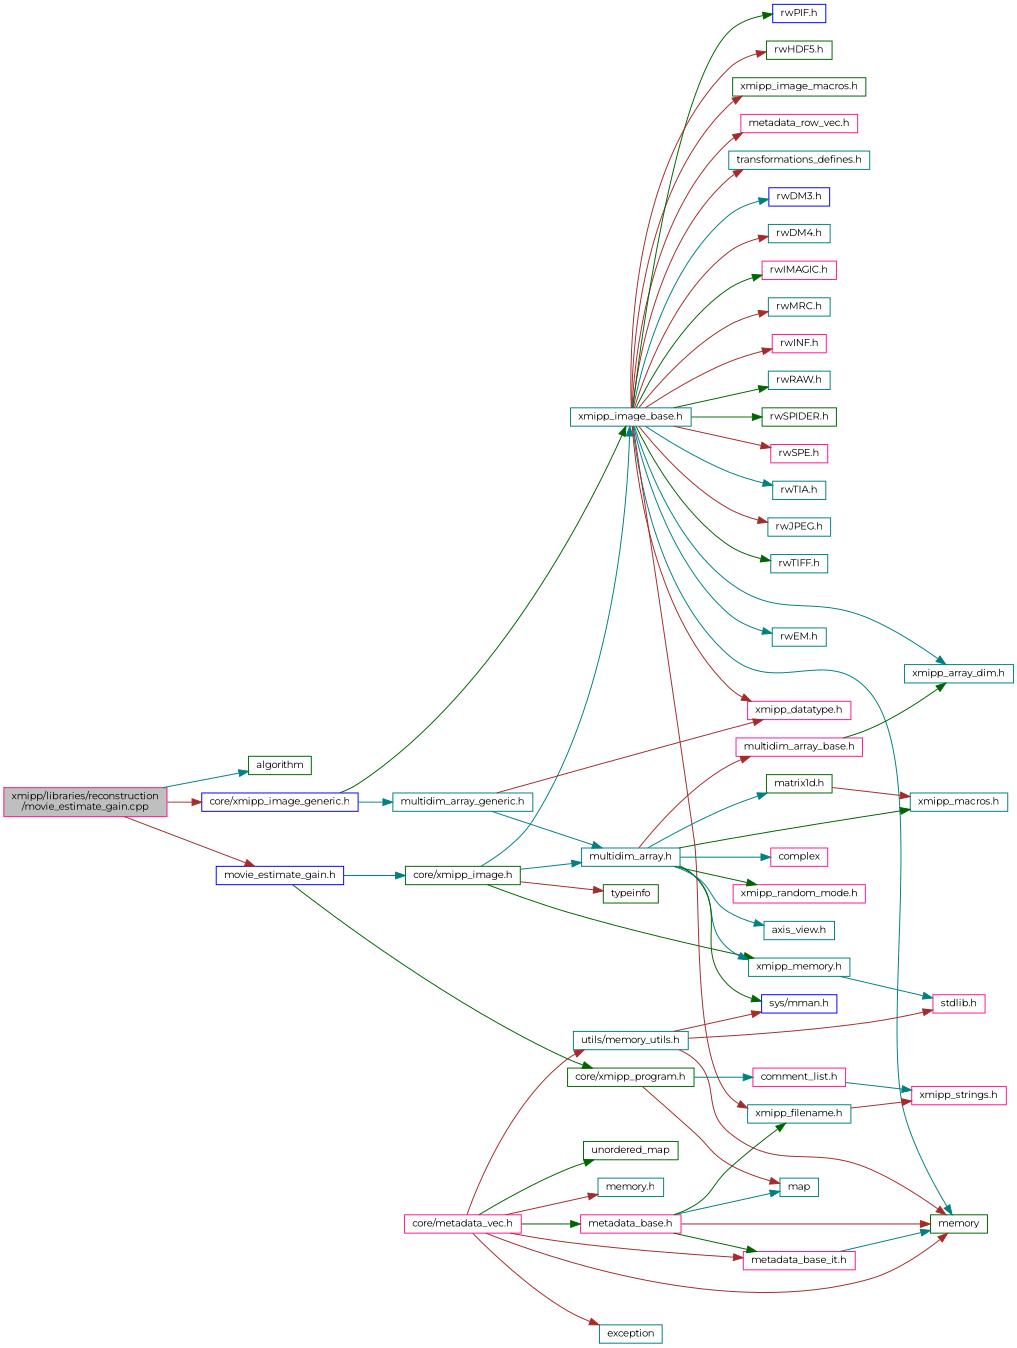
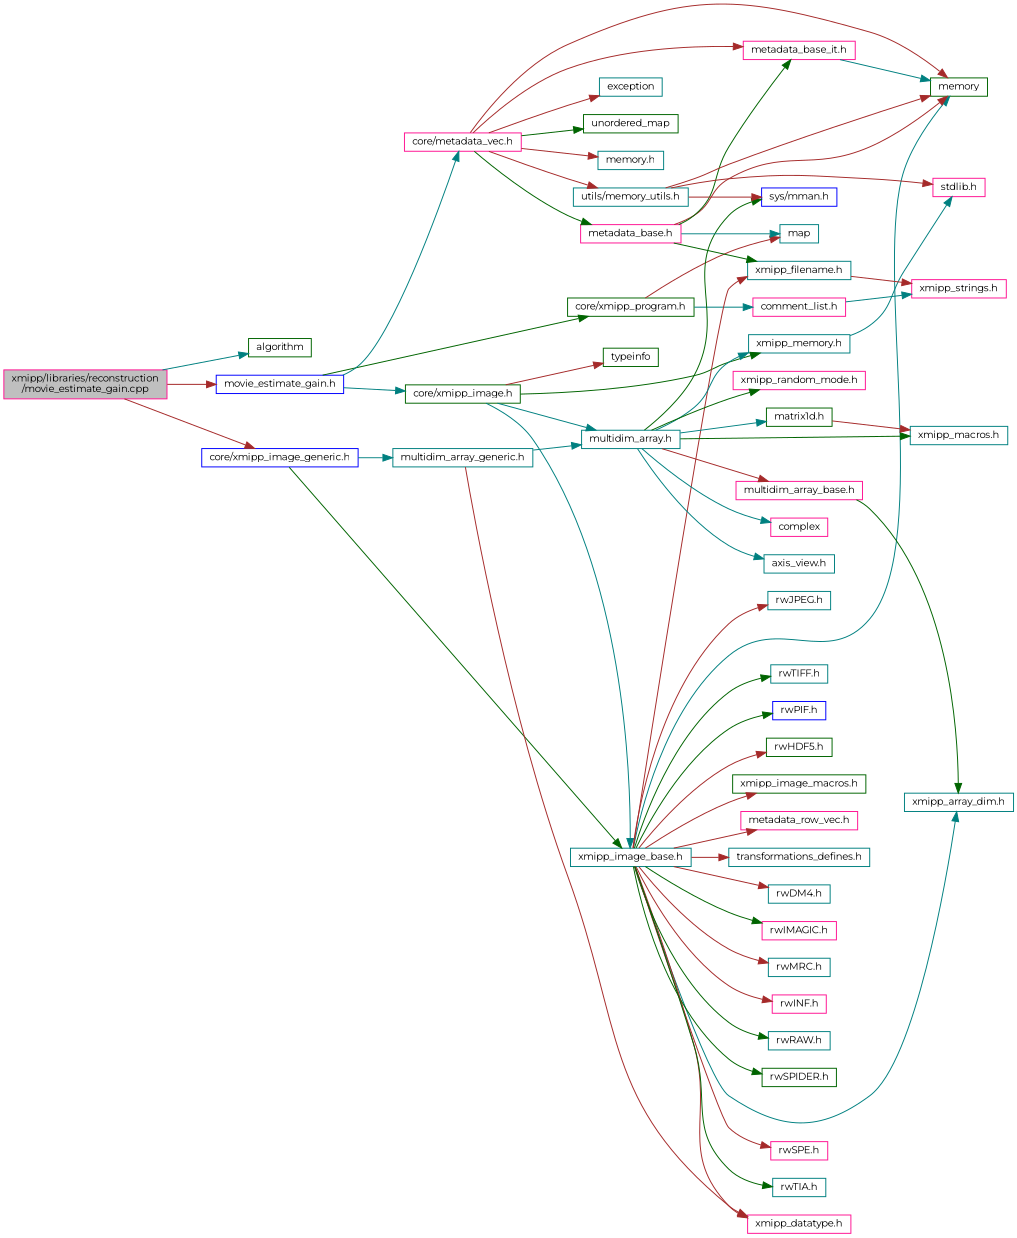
(799, 197) -> none
none -> (411, 276)
(702, 460) -> (691, 1037)
(799, 637) -> none
